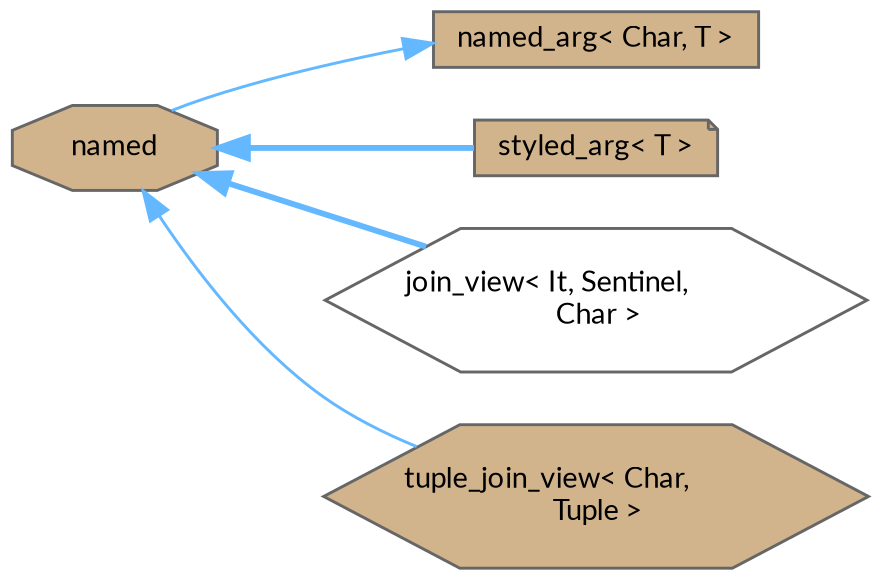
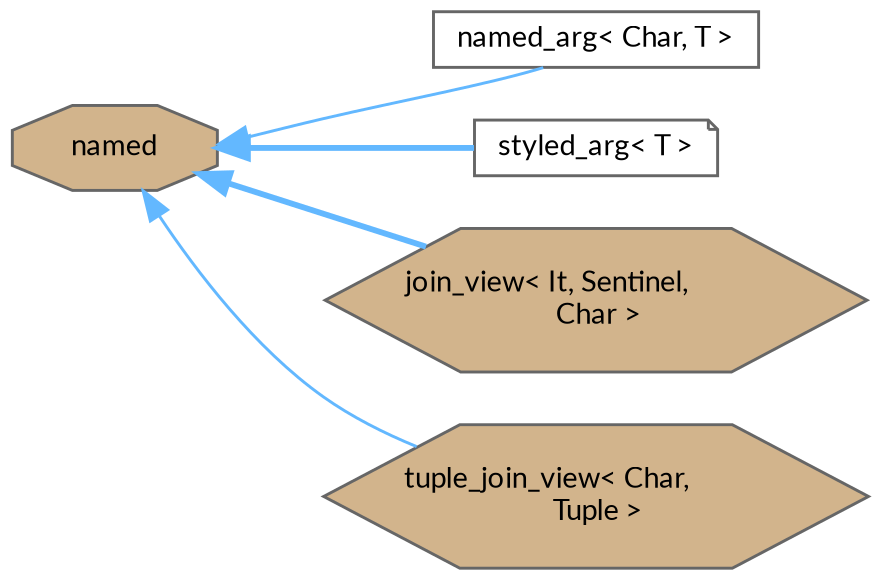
(596, 40) -> (596, 40)
(286, 75) -> (396, 103)
(596, 148) -> (596, 148)
(596, 300) -> (596, 300)
